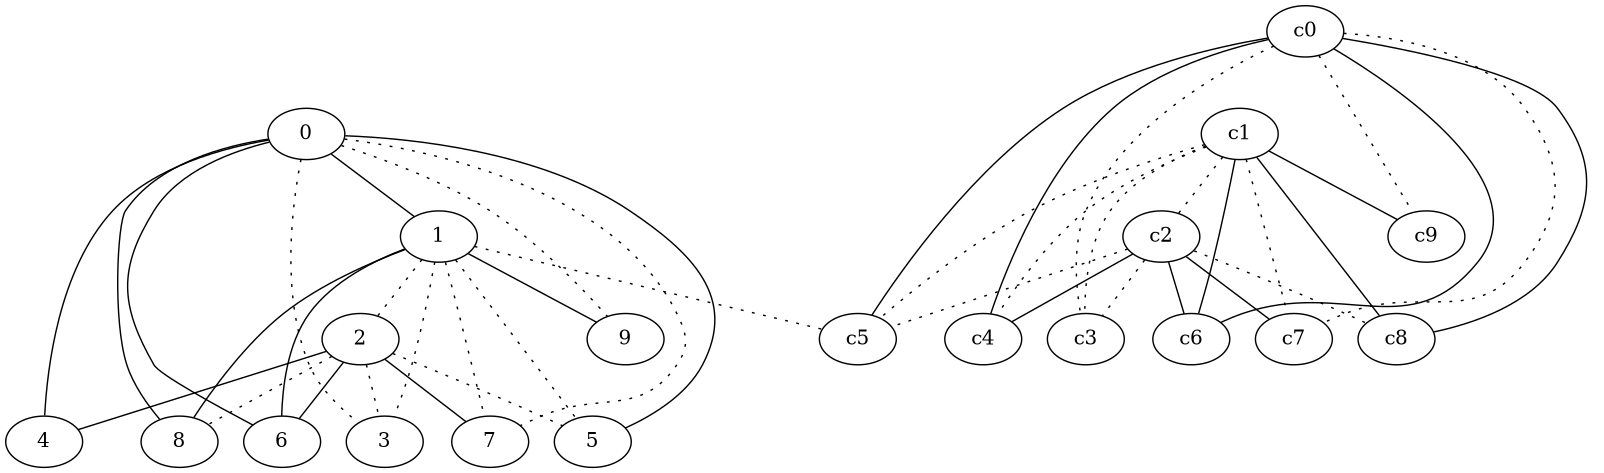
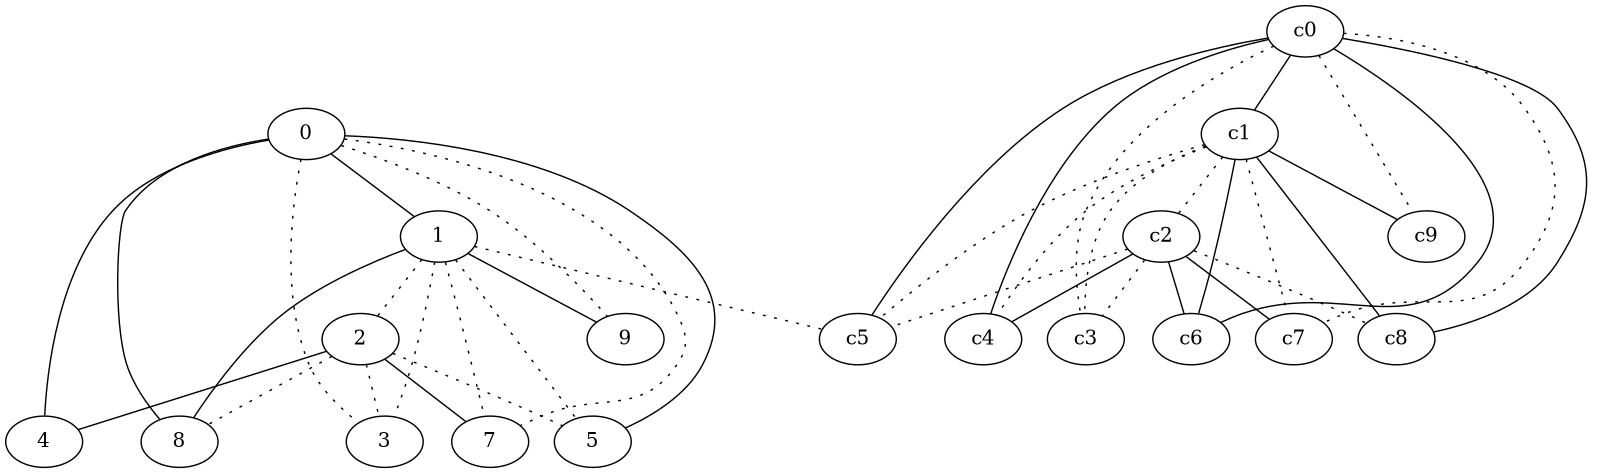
none -> (1272, 83)
(282, 442) -> none
